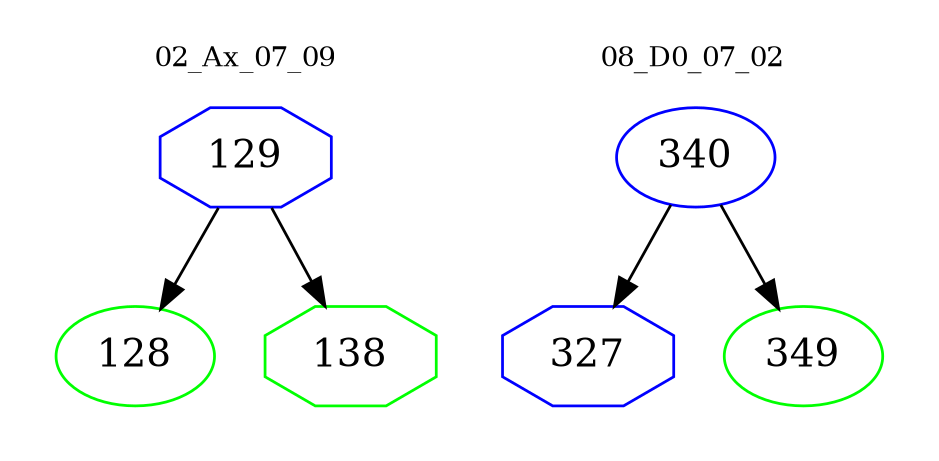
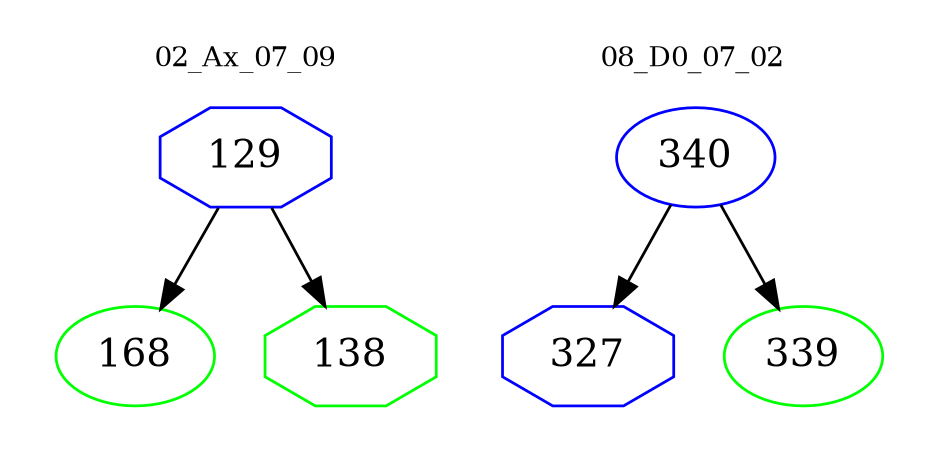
(135, 356) -> (135, 356)
(803, 356) -> (803, 356)
